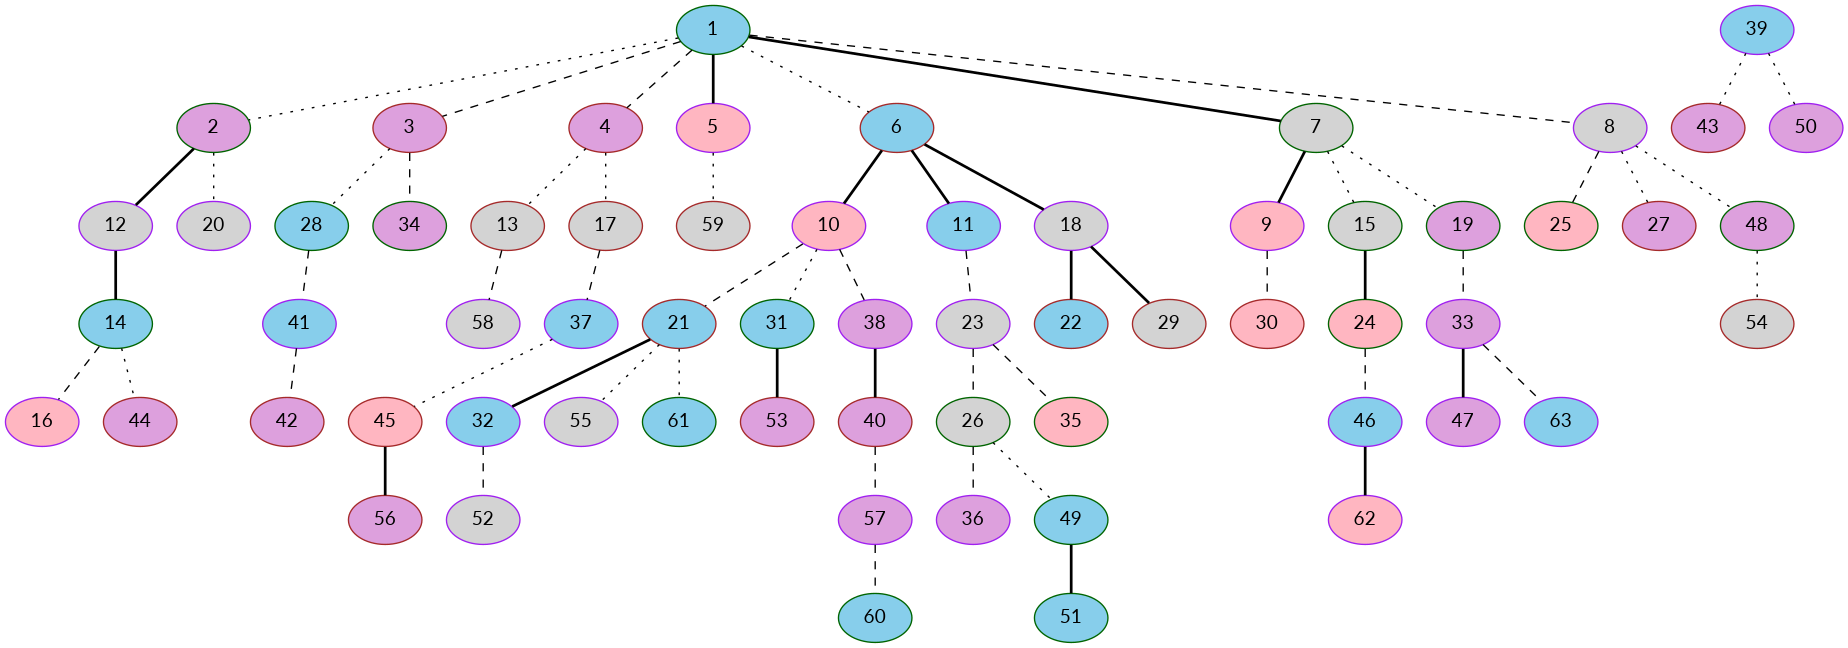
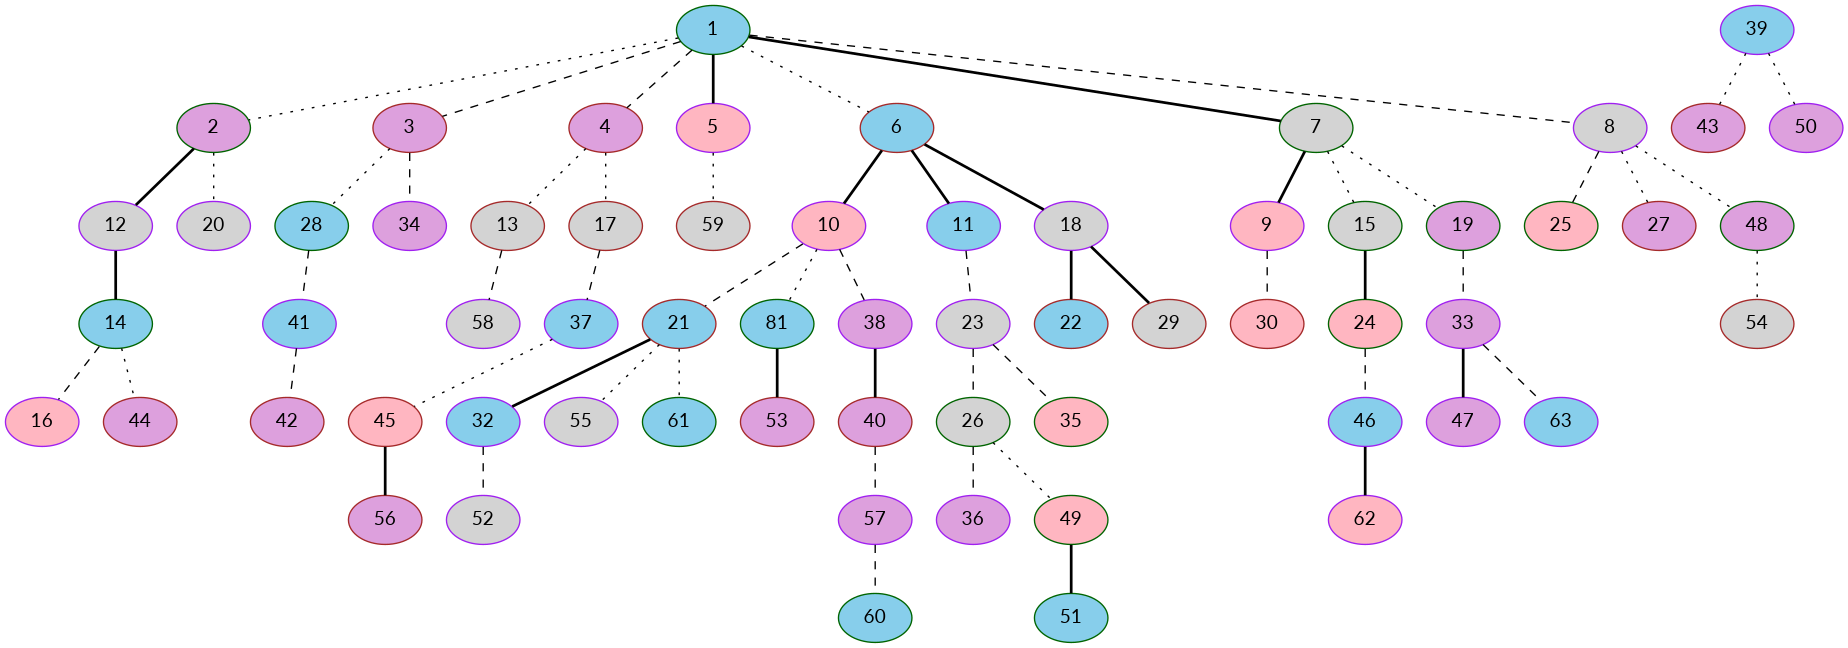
(410, 226) -> (410, 226)
(777, 324) -> (777, 324)
(1071, 520) -> (1071, 520)
